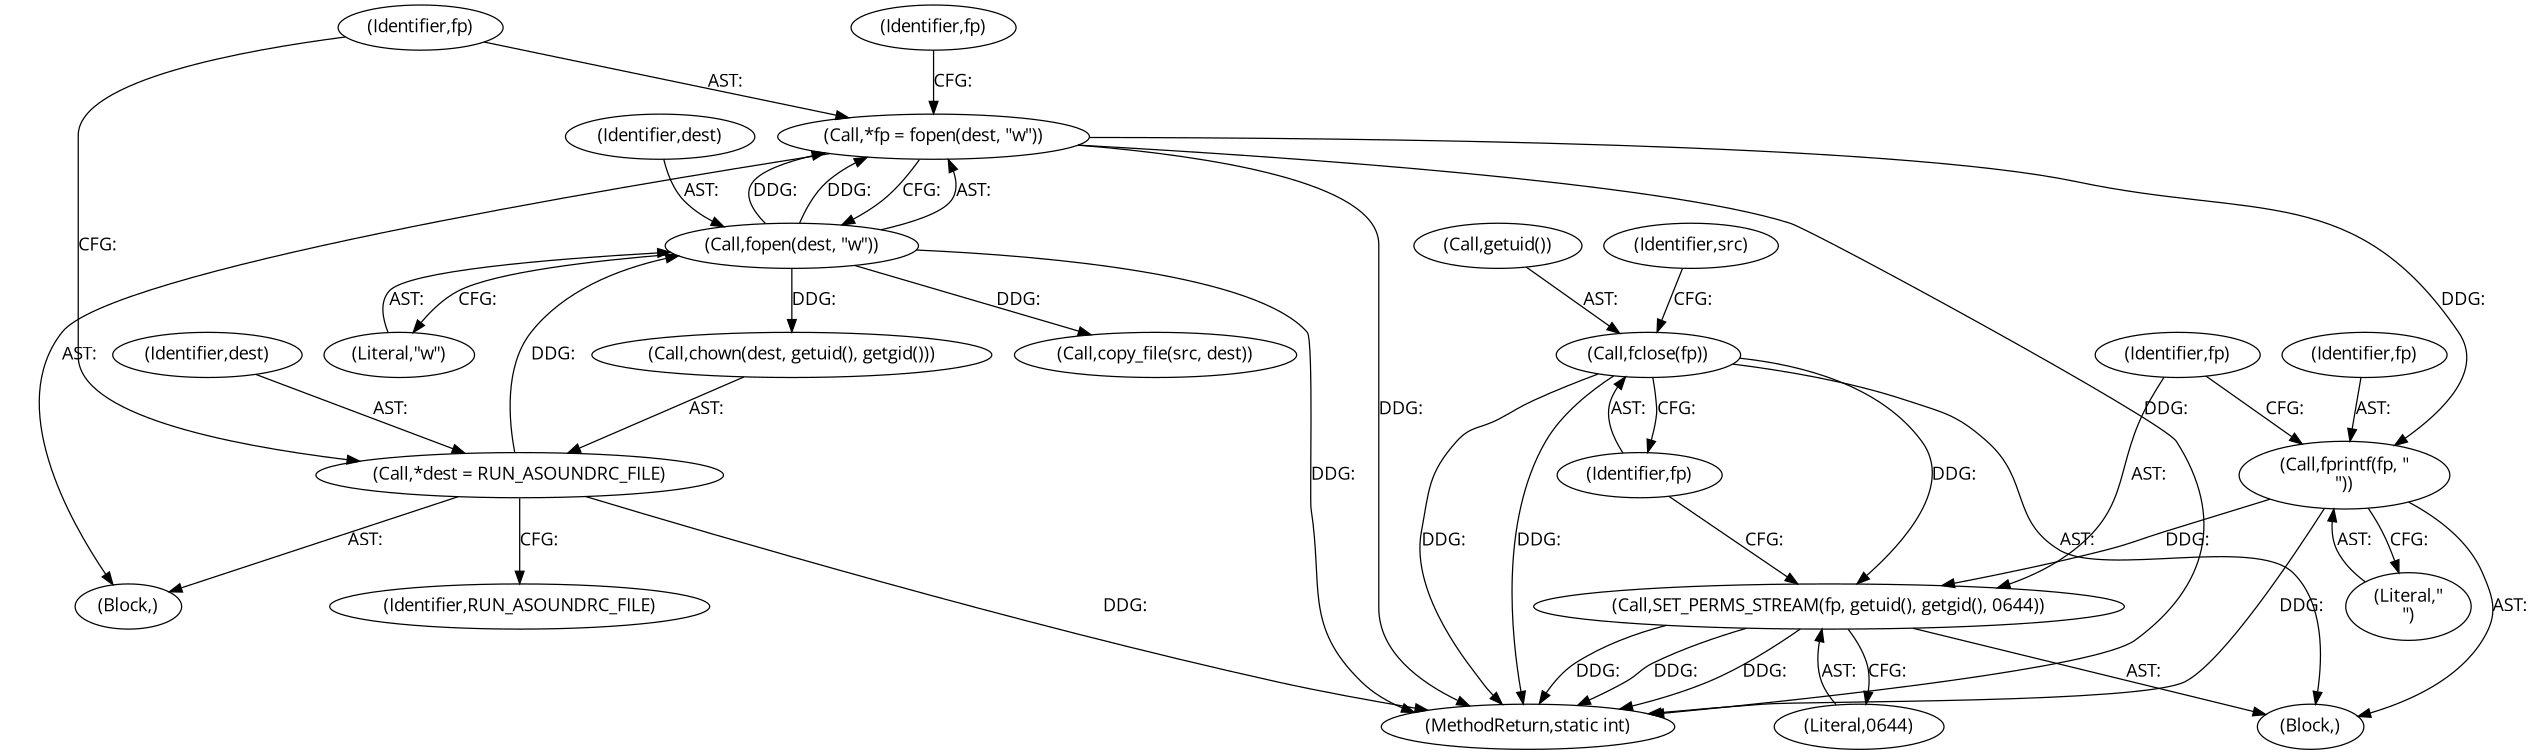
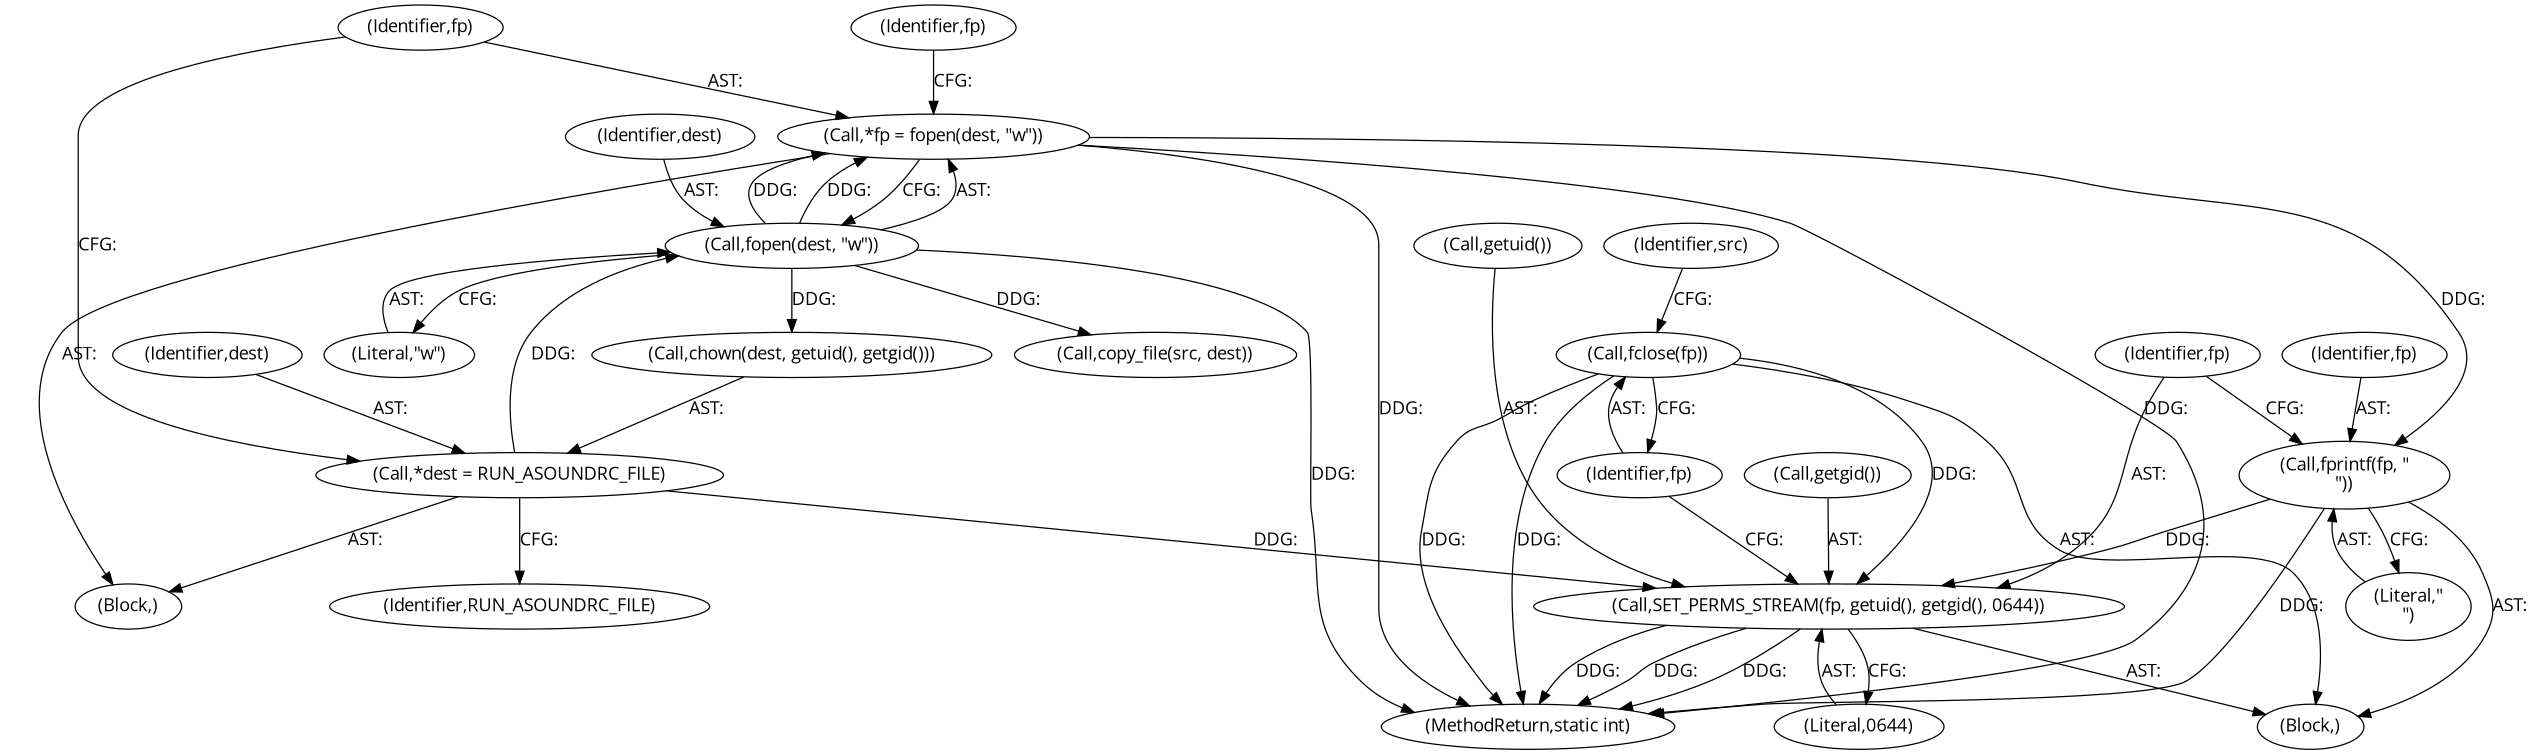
(1568, 297) -> (1519, 465)
none -> (1828, 475)
(998, 613) -> (1155, 539)
